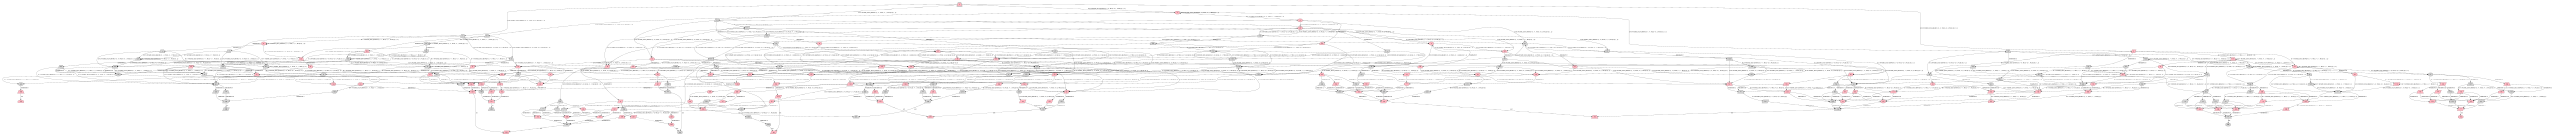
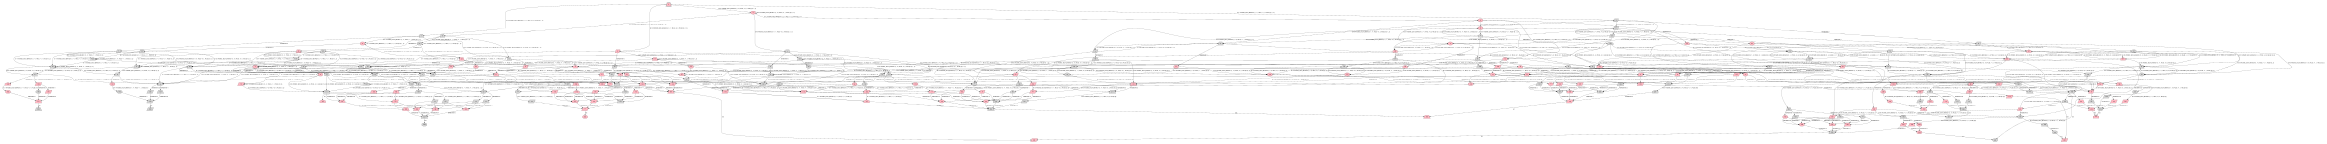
(1148, 74) -> (1945, 84)
